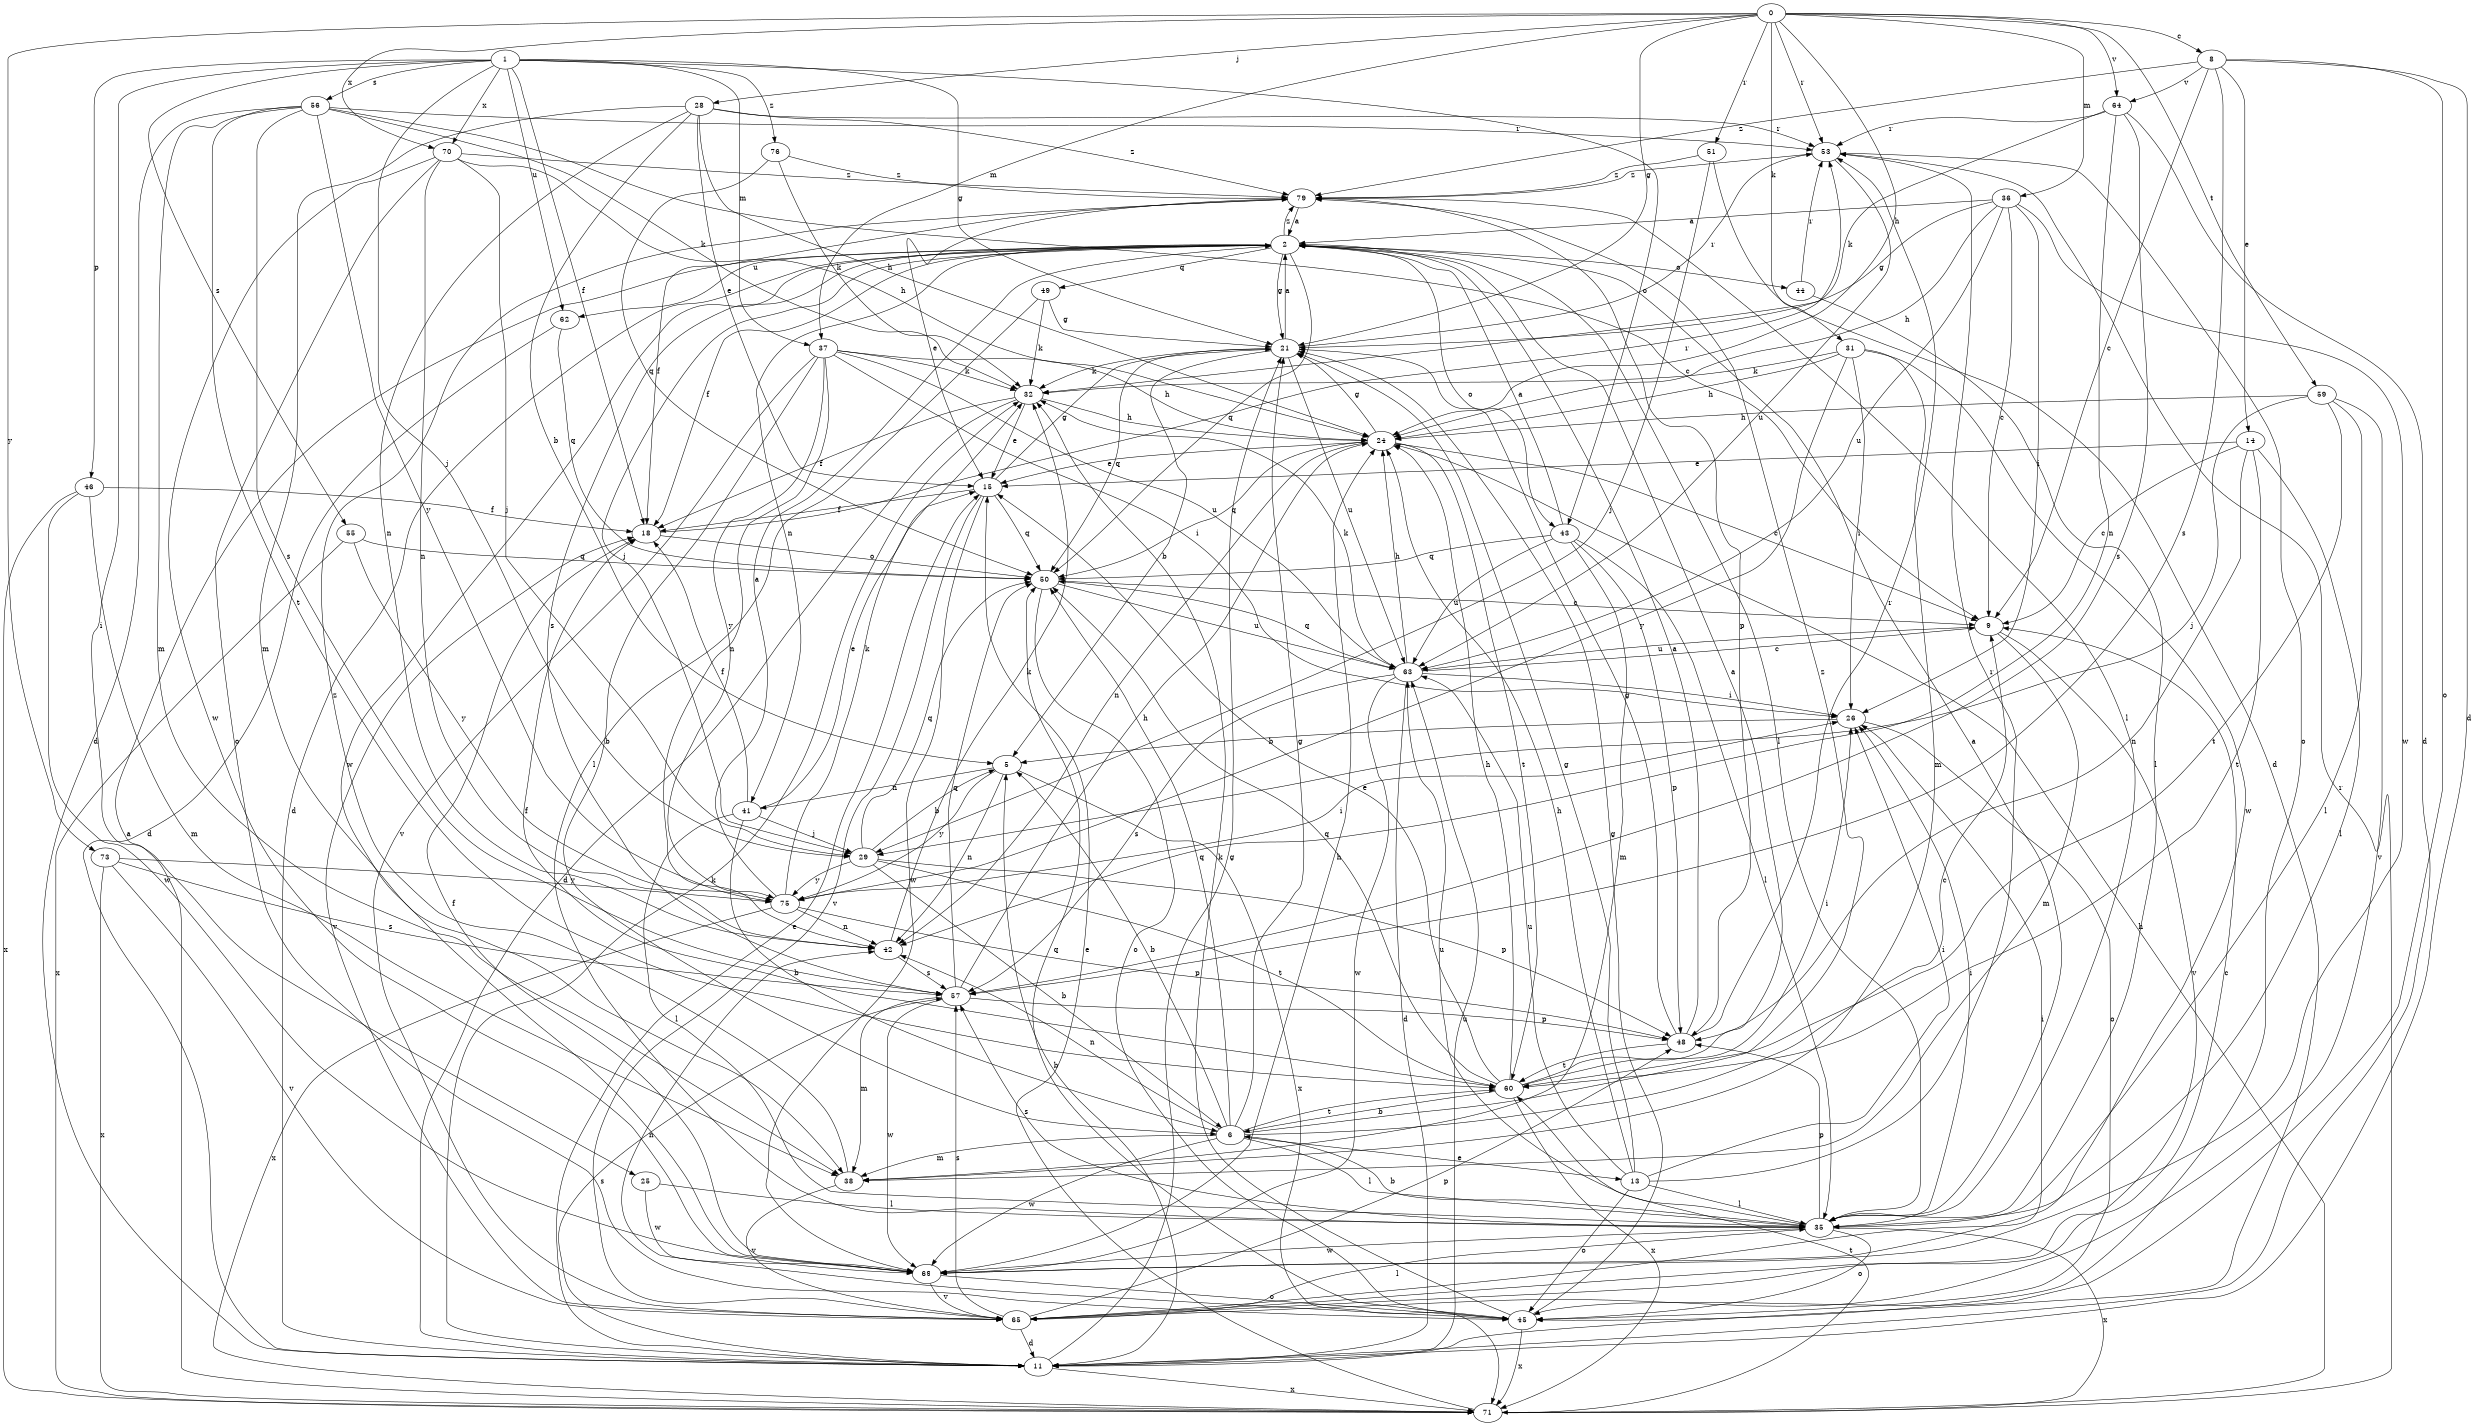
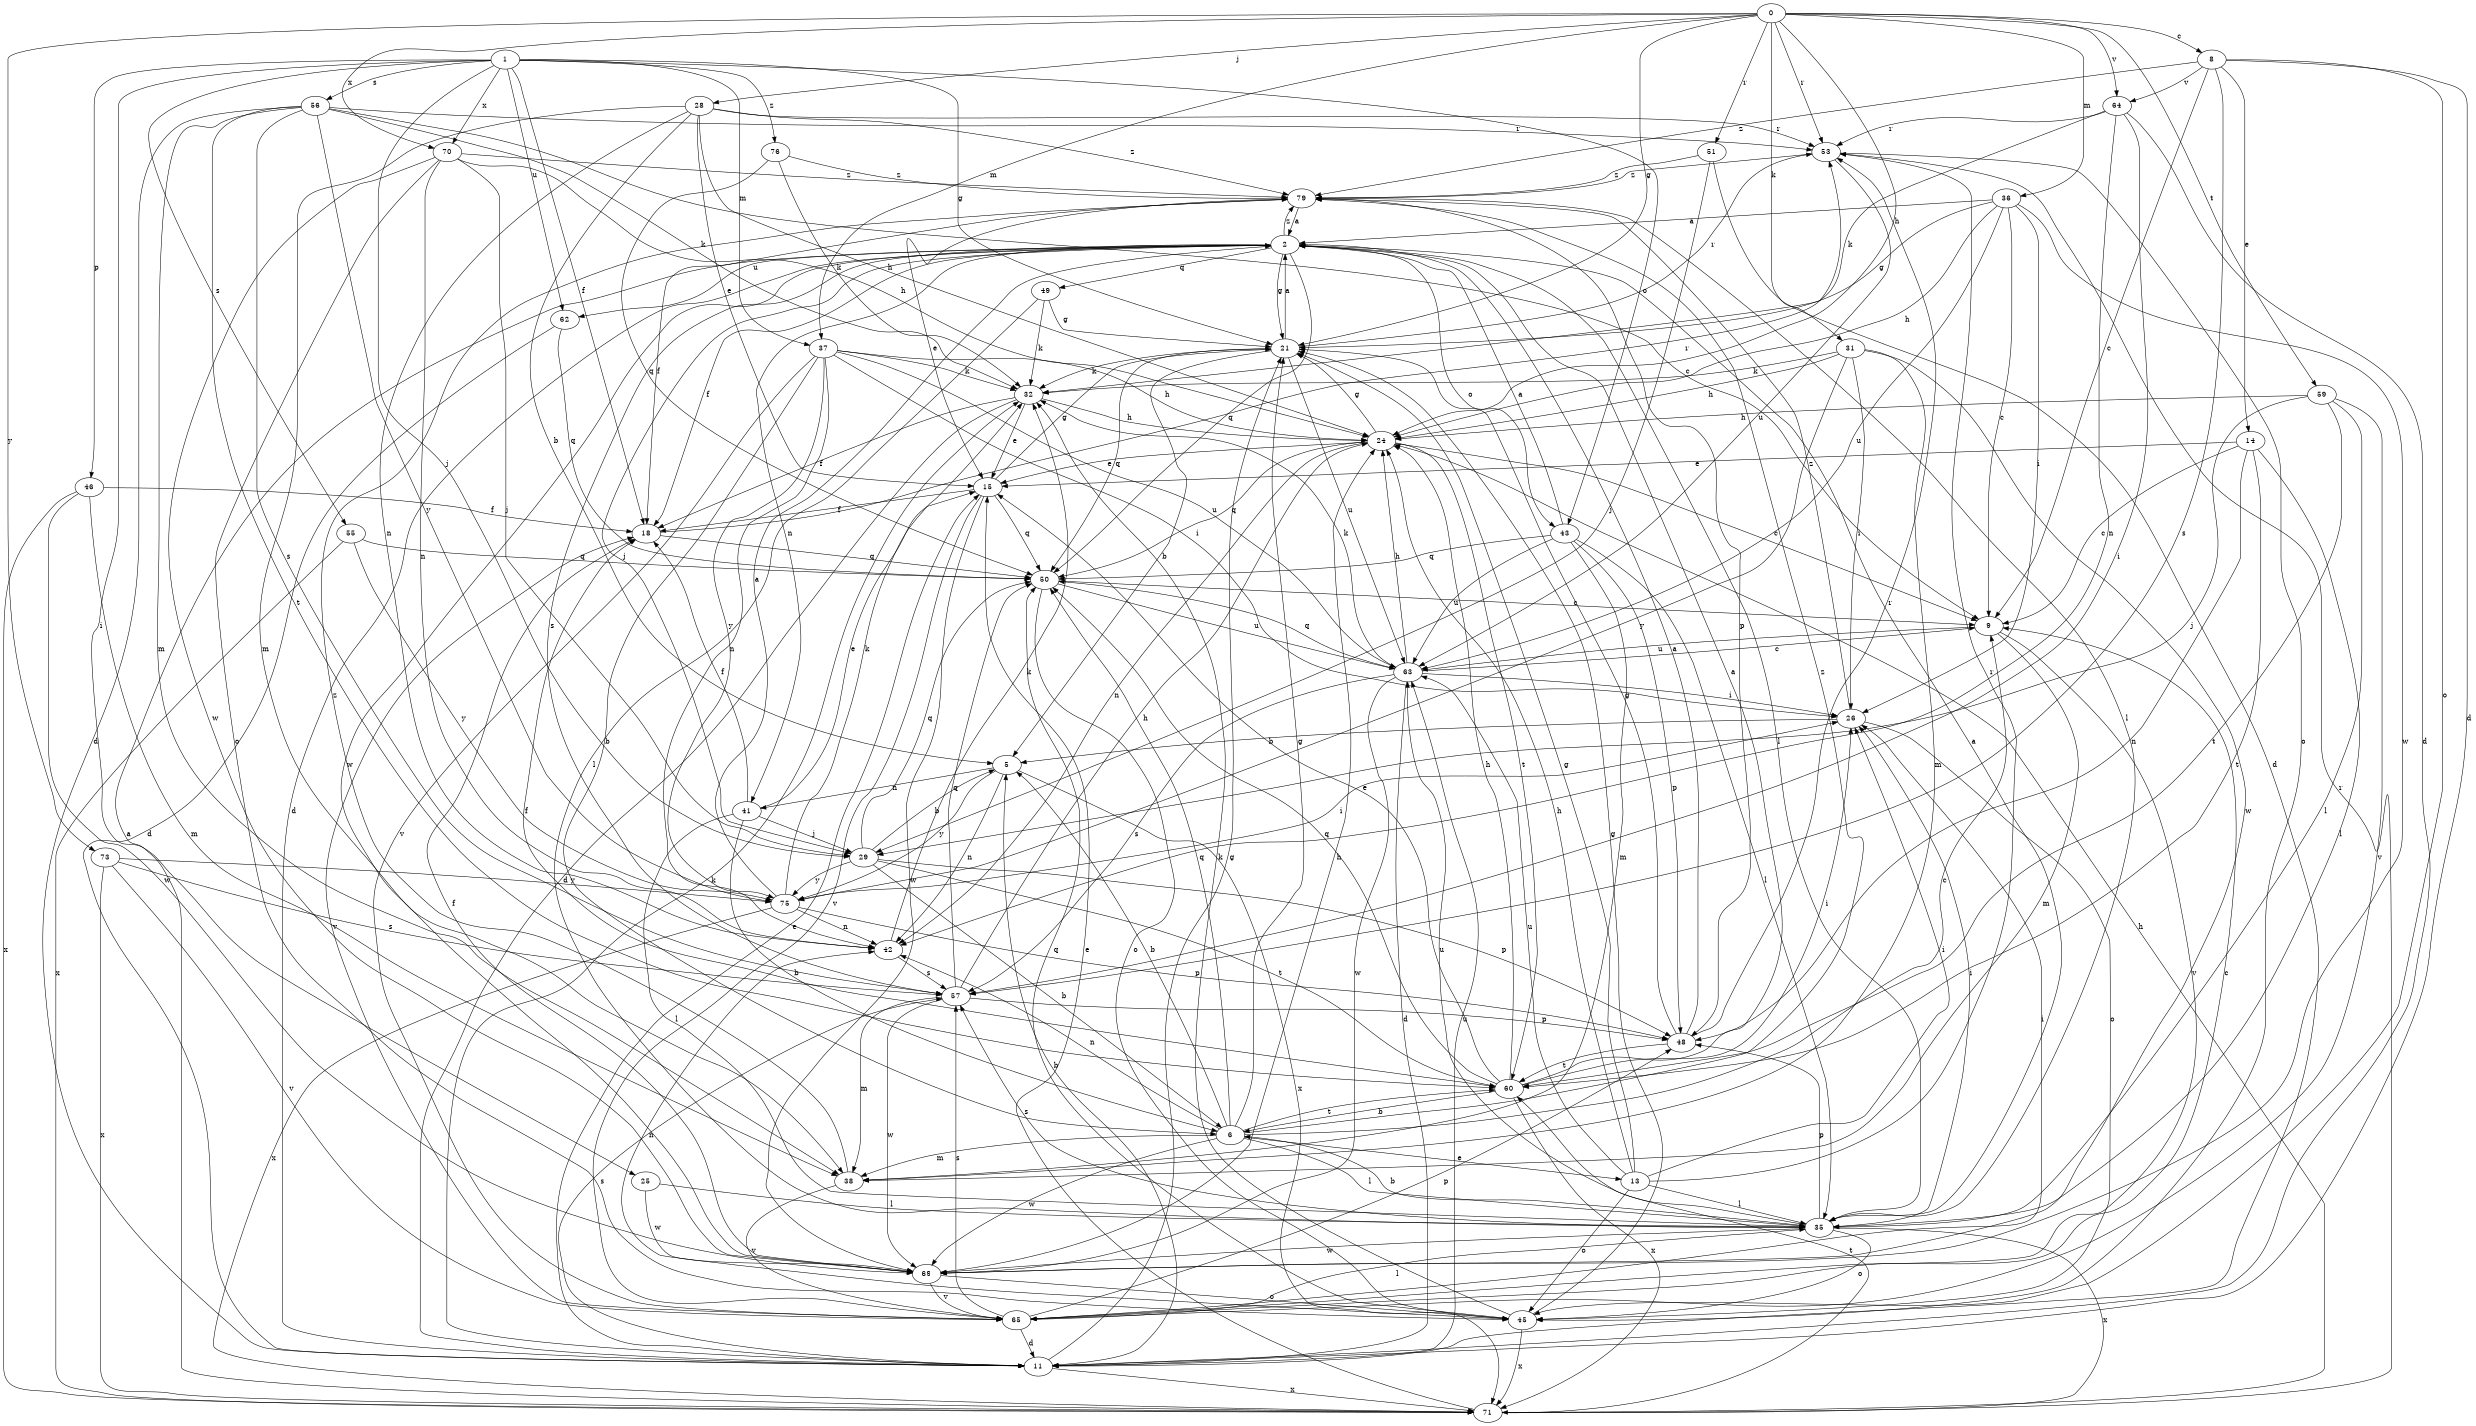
(1801, 291) -> none
none -> (1712, 314)
(872, 557) -> (872, 557)
(2119, 557) -> (2119, 557)
